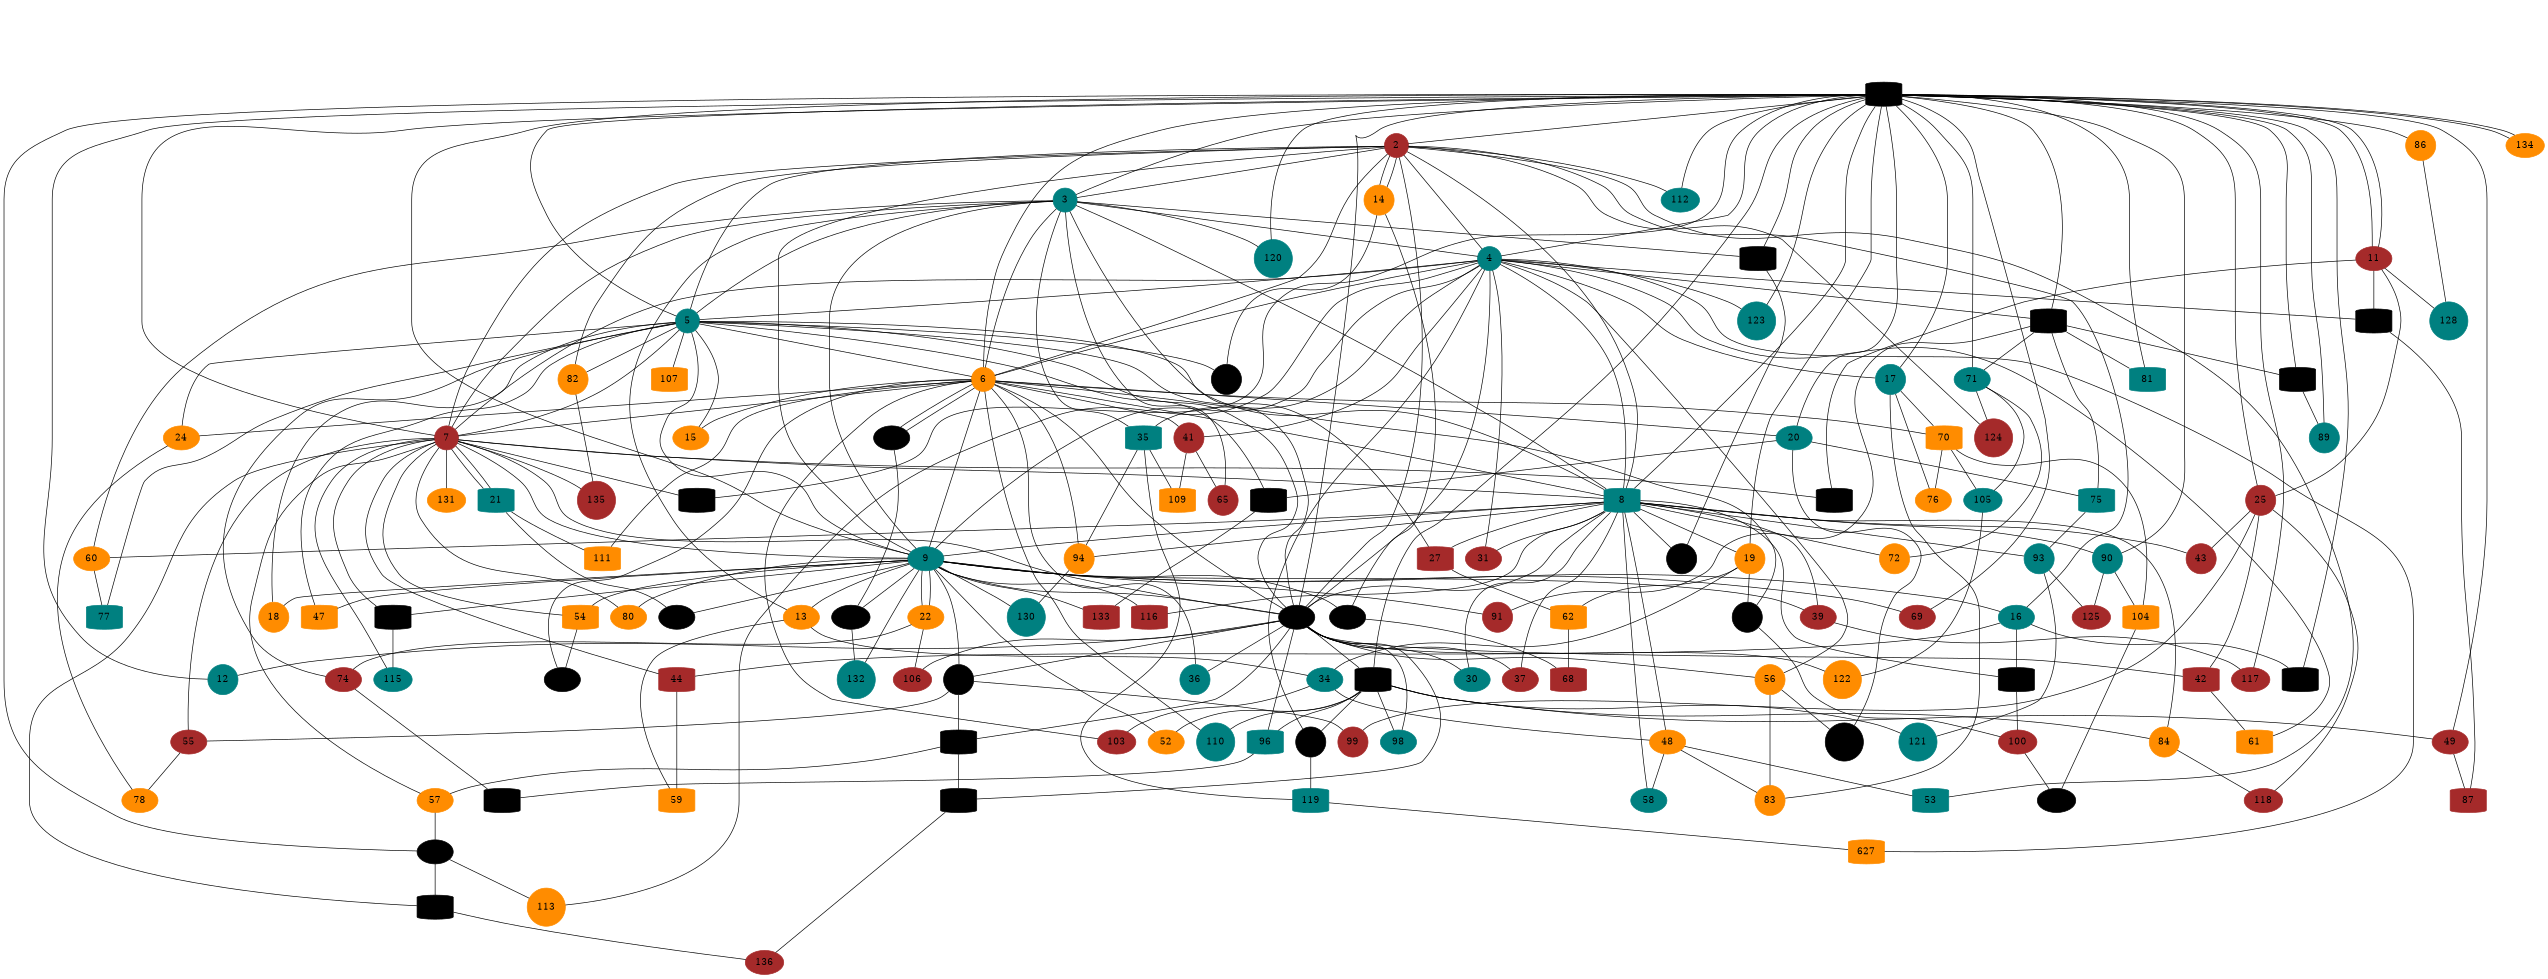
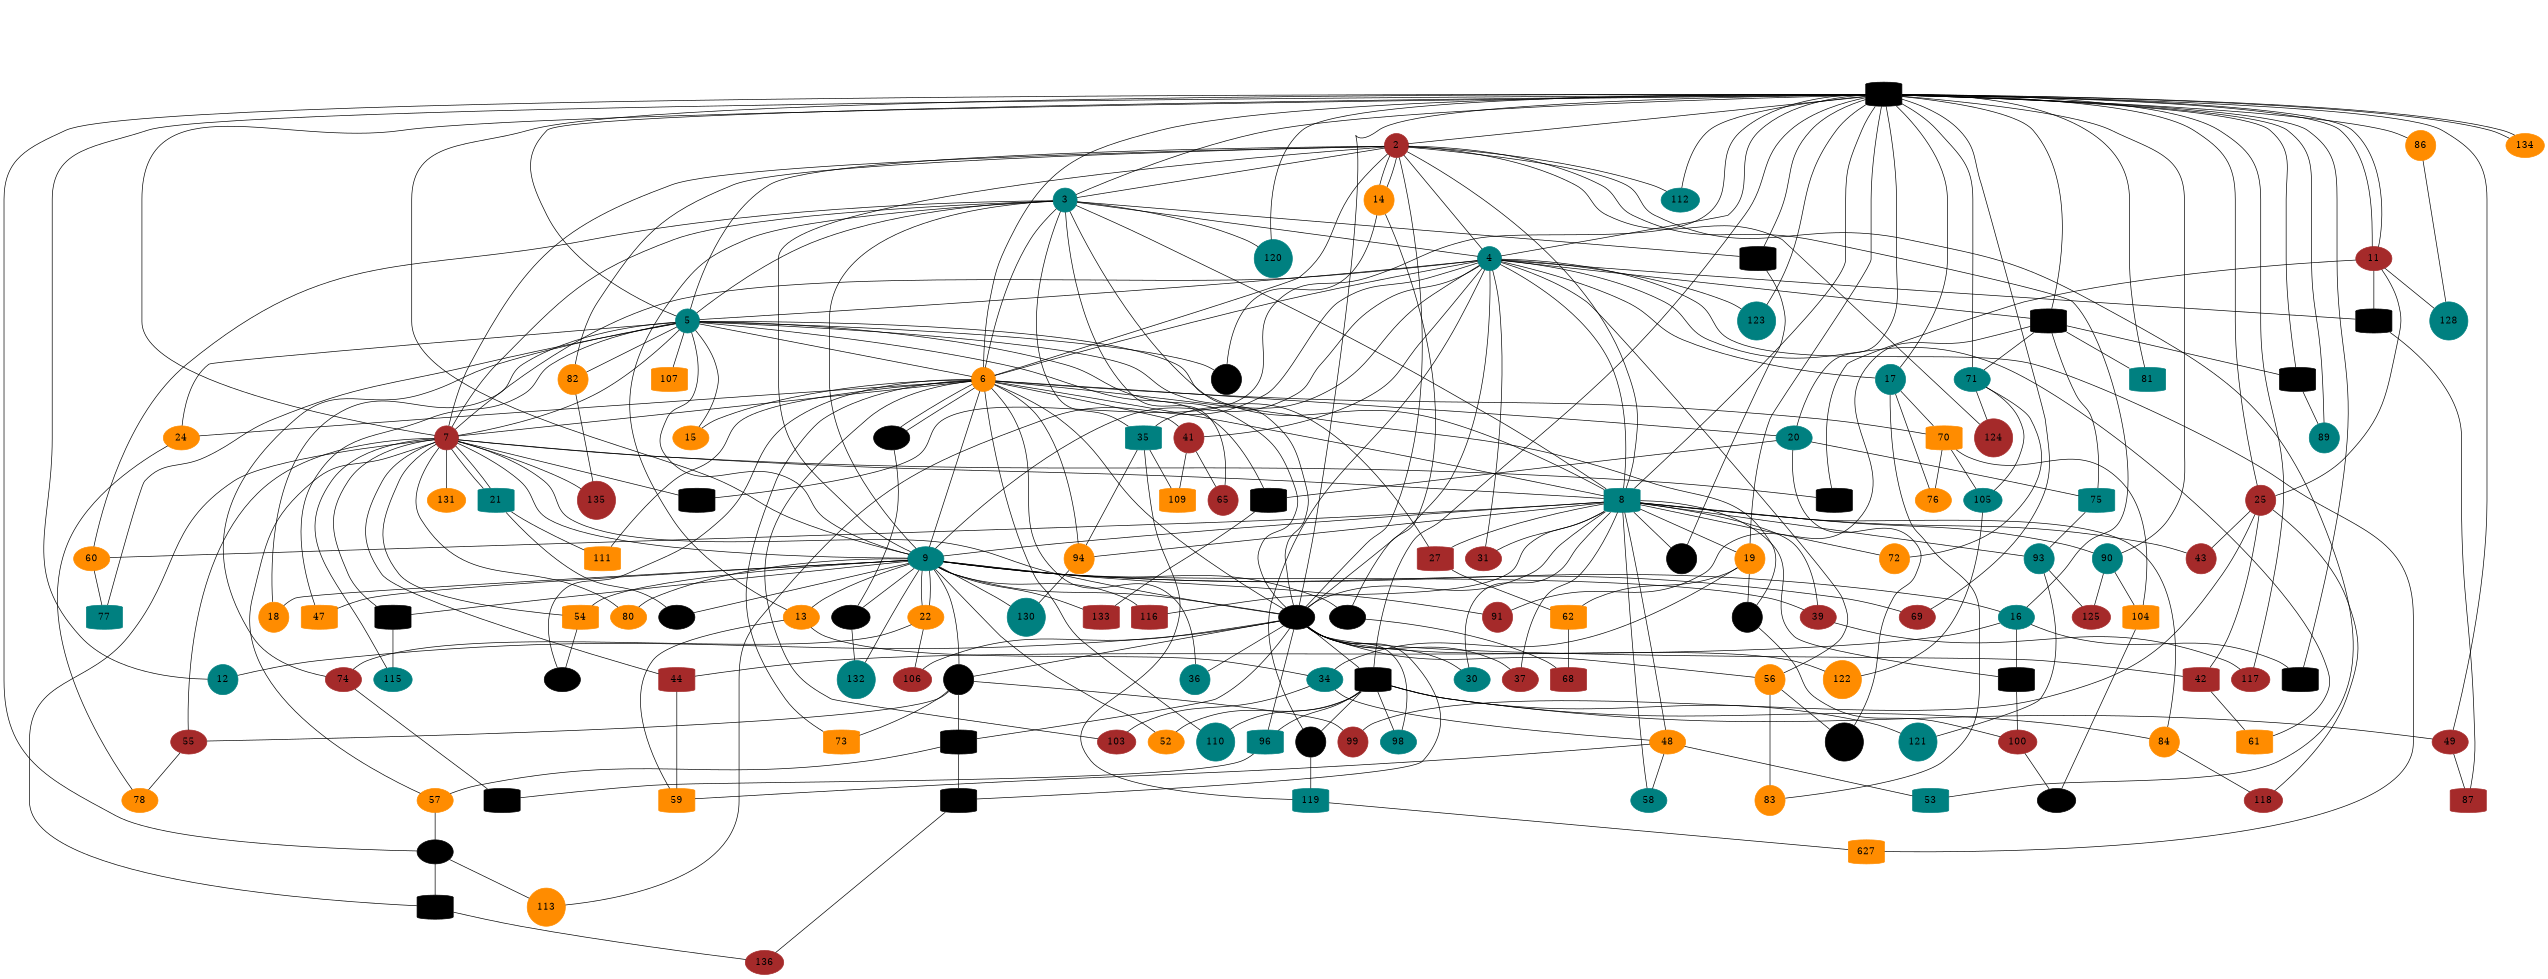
none -> (841, 742)
(1719, 771) -> (1196, 773)
